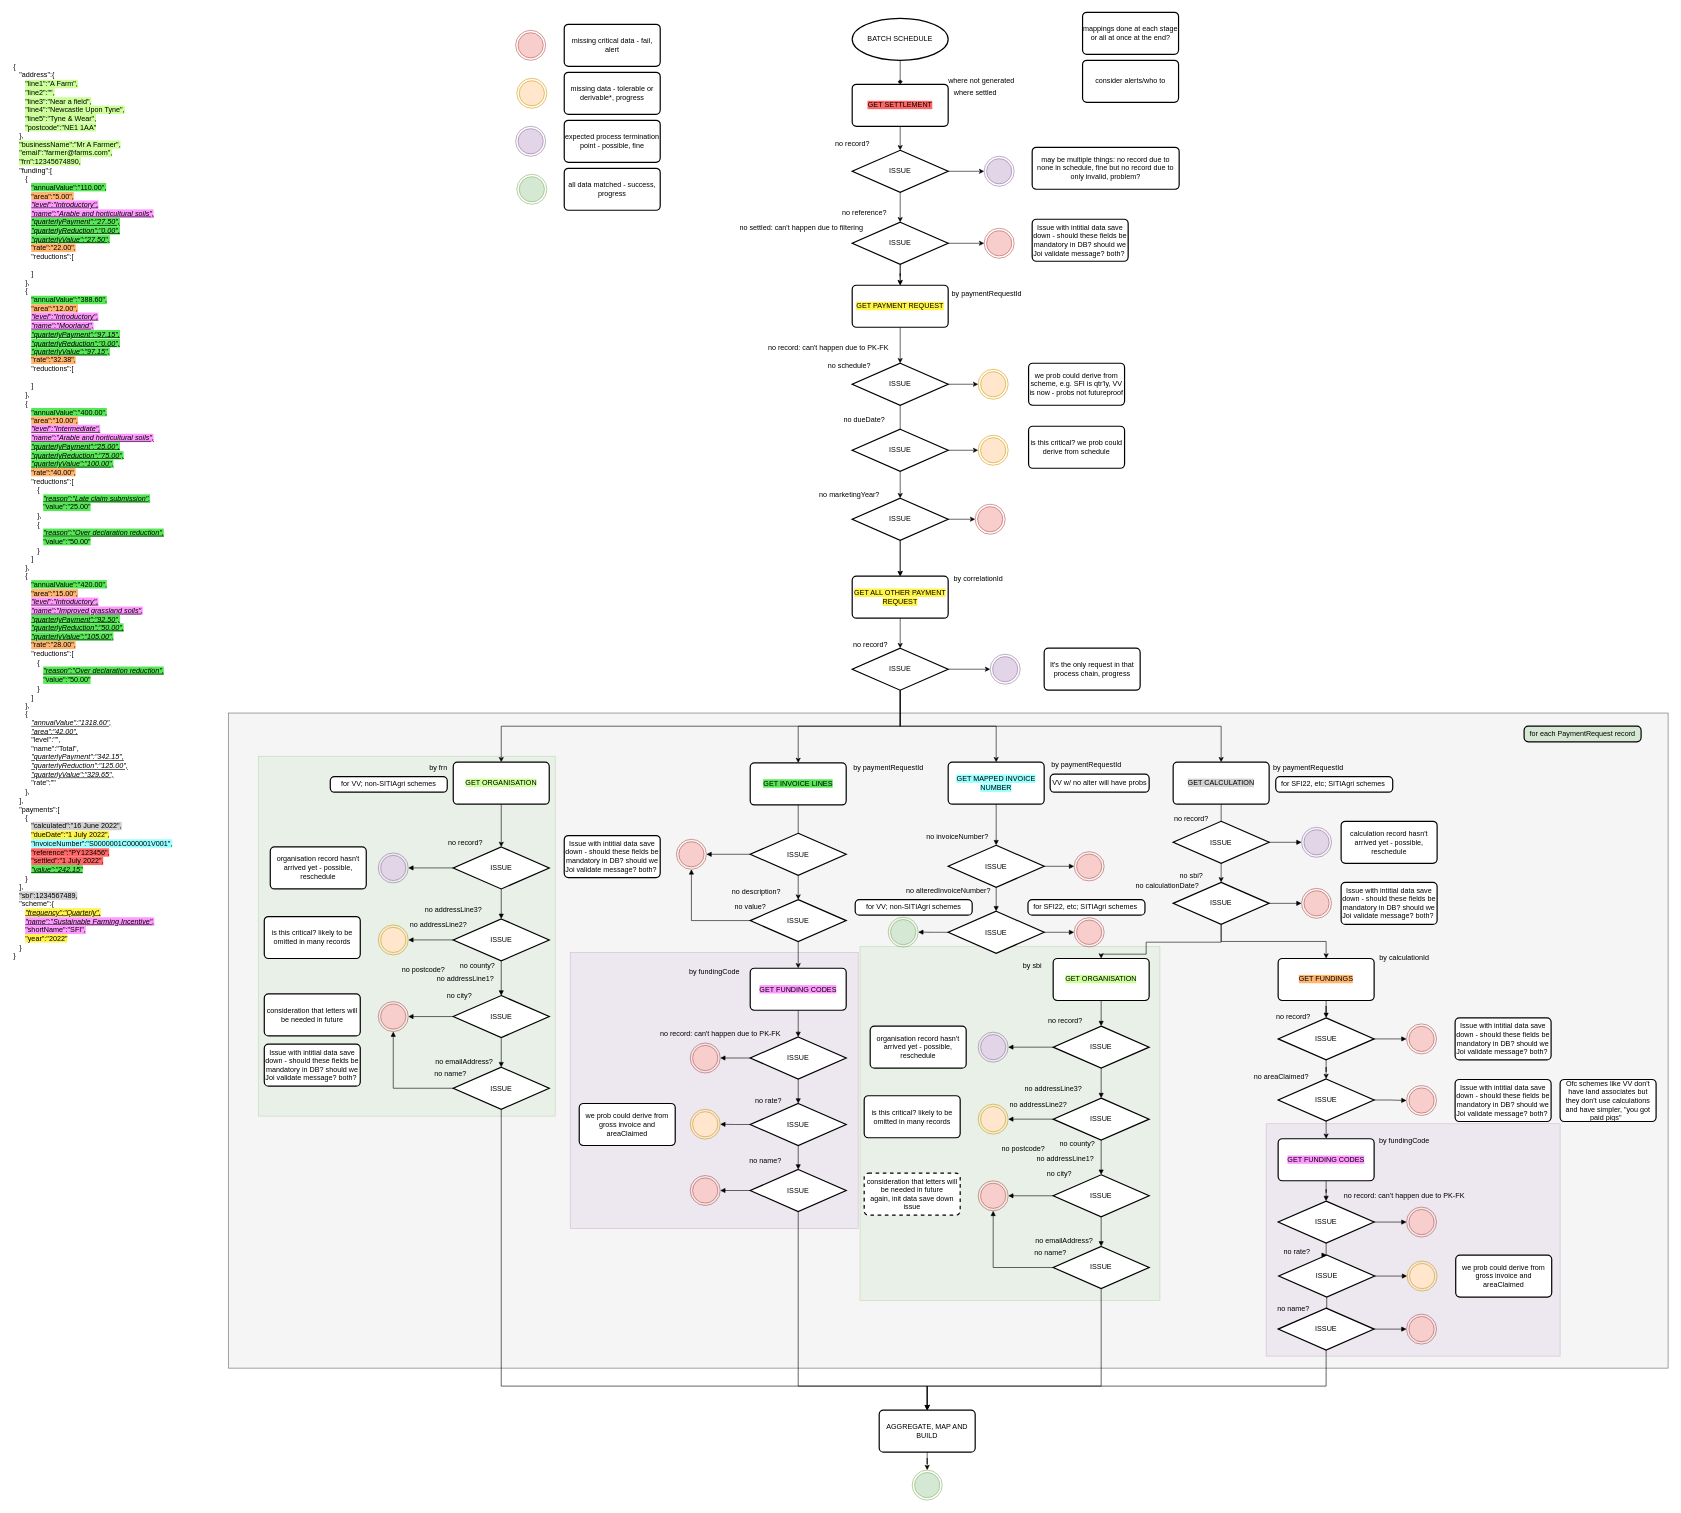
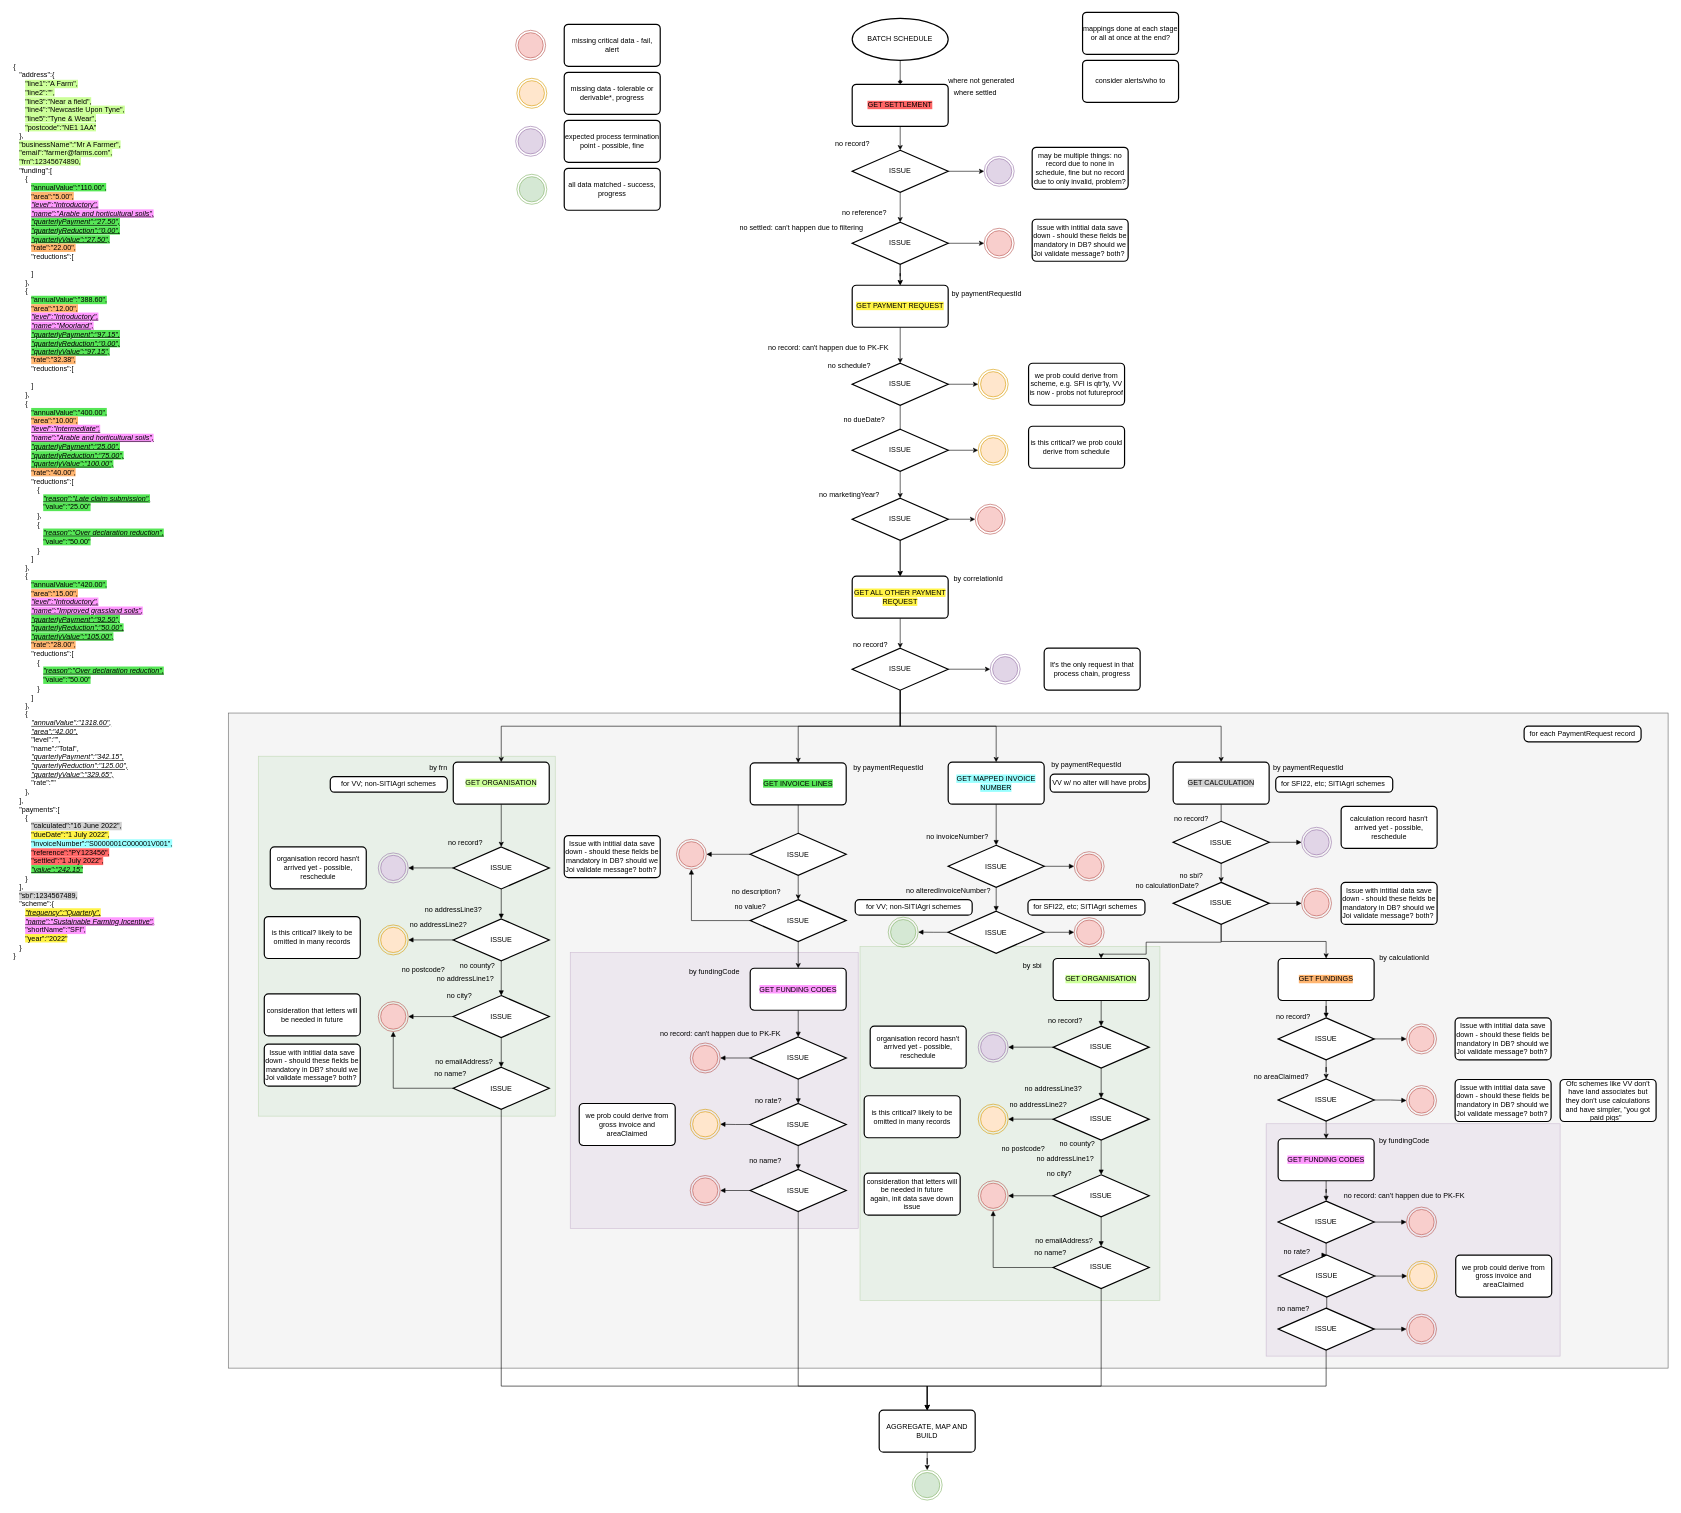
(1106, 168) -> (1080, 168)
(1583, 734) -> (1583, 734)
(1389, 842) -> (1389, 827)
(912, 1194) -> (912, 1194)
